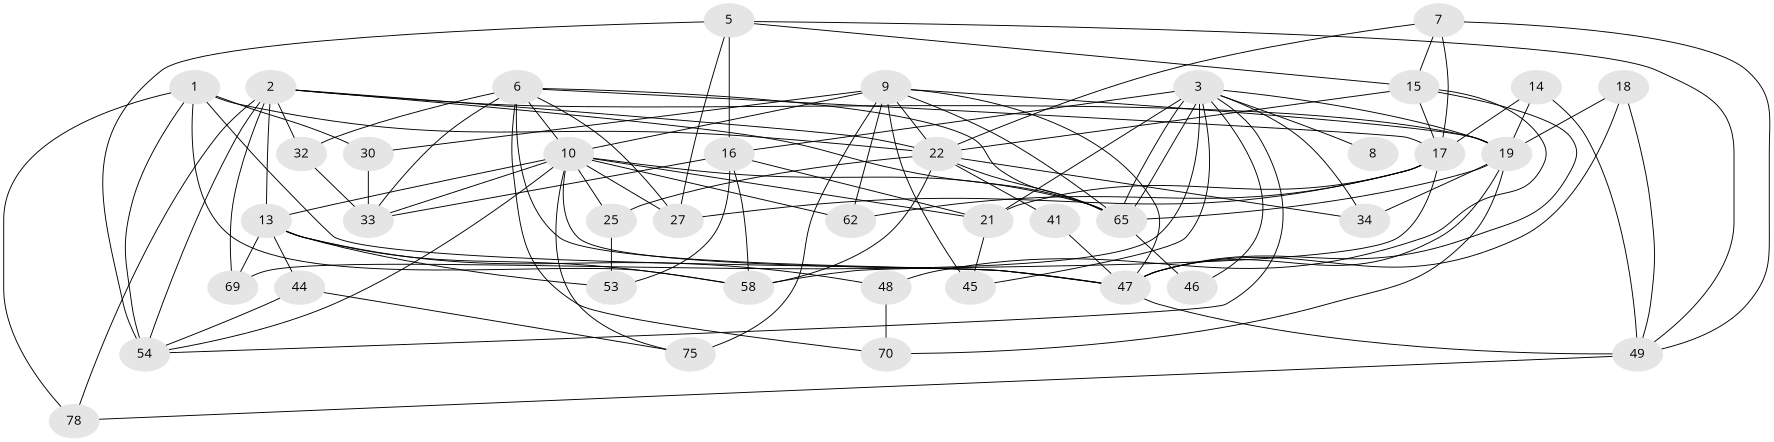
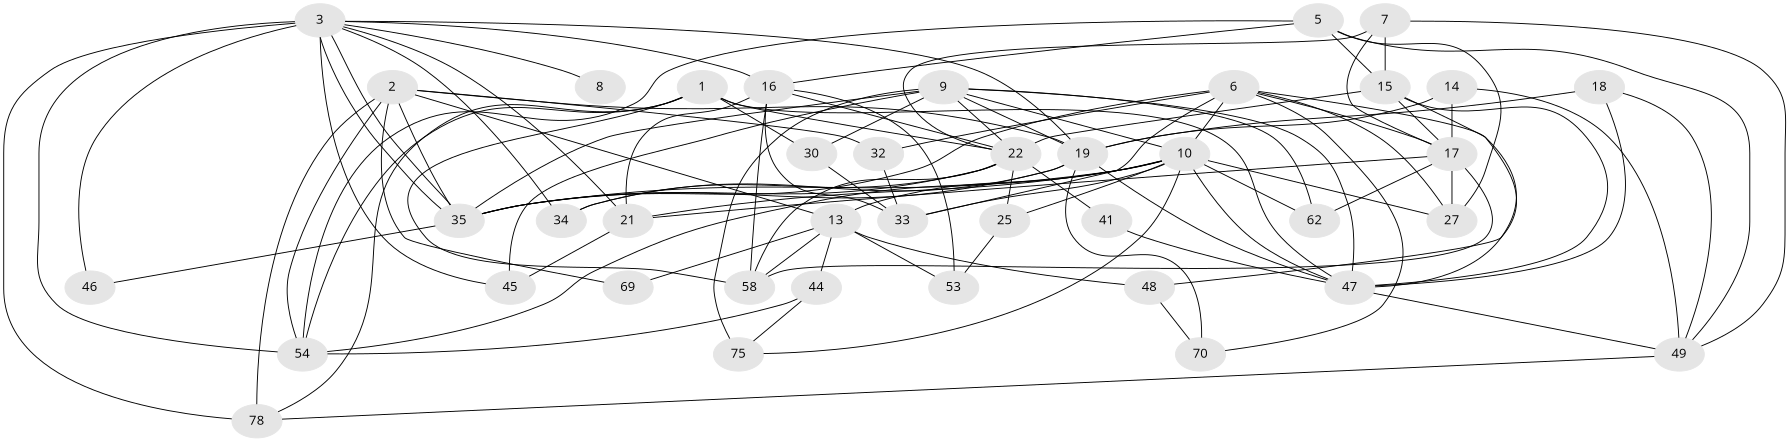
(683, 120) -> (908, 125)
(1122, 221) -> (459, 221)
(777, 268) -> (4, 188)
